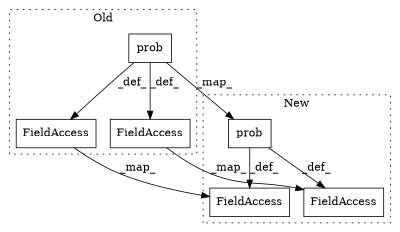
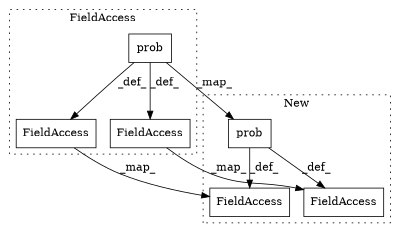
(103, 19) -> (103, 19)
